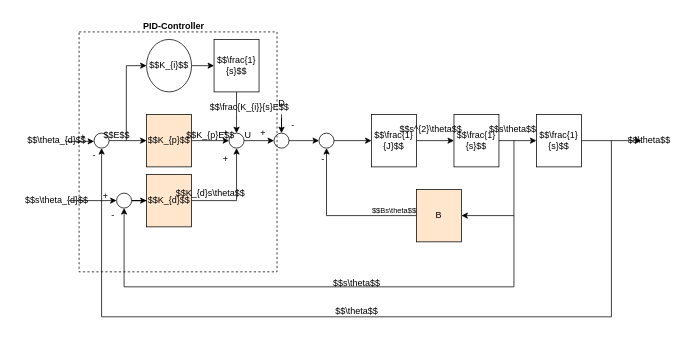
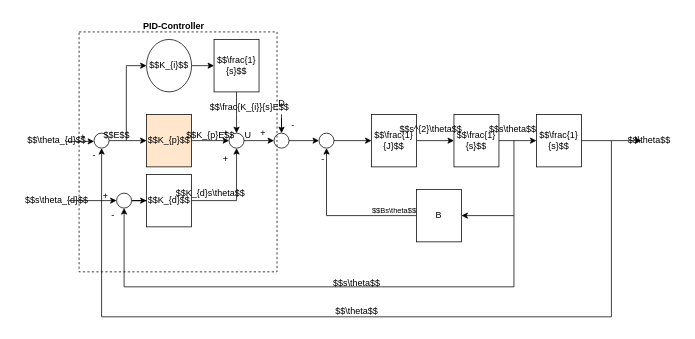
(169, 201) -> (169, 201)
(439, 216) -> (439, 216)
